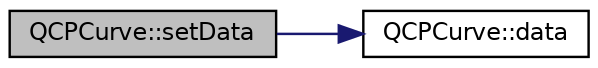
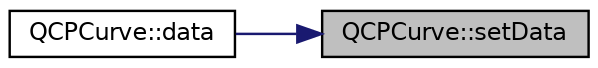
(308, 34) -> (266, 34)
